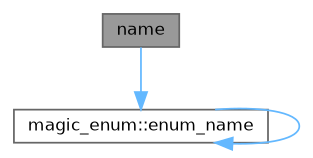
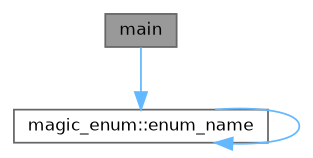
(141, 30) -> (141, 30)
